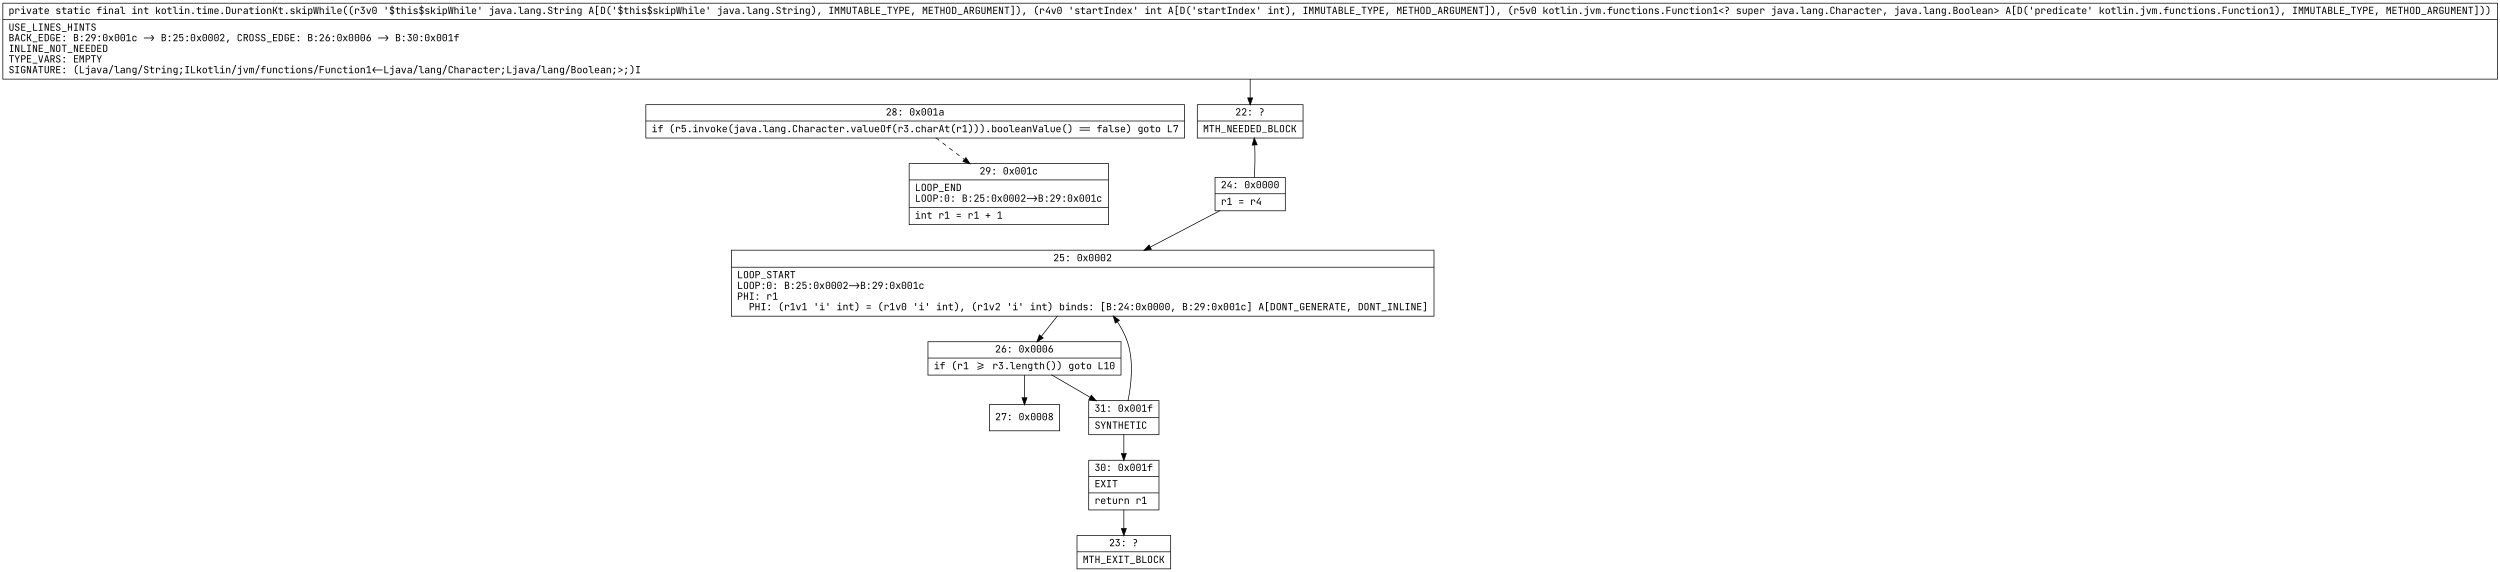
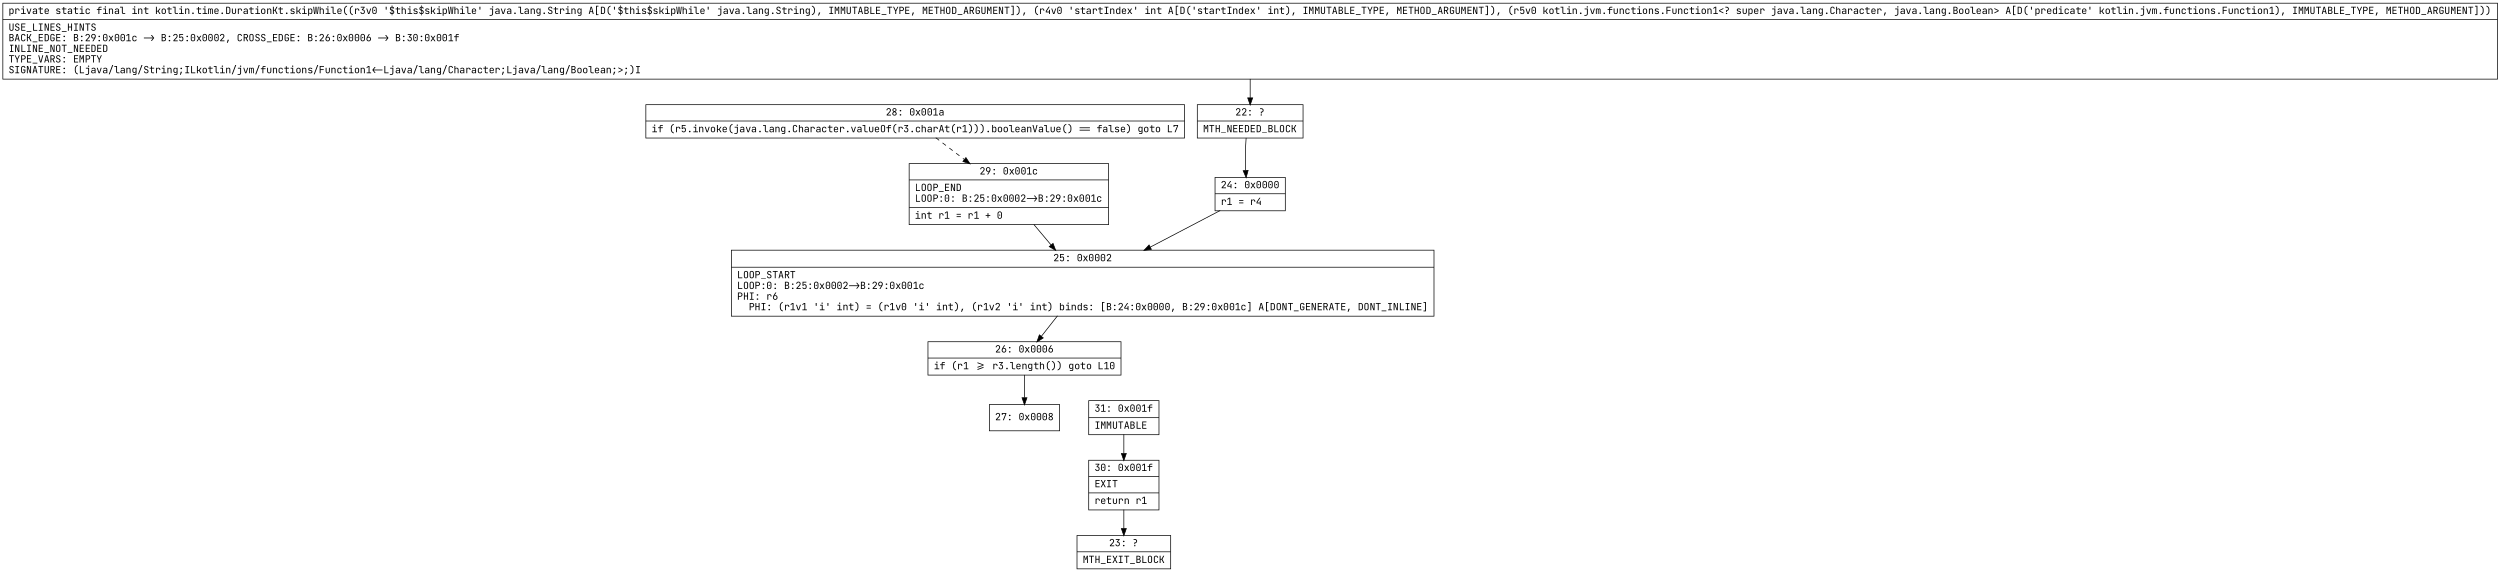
(1255, 161) -> (1245, 154)
(959, 216) -> (959, 216)
(761, 297) -> (761, 297)
(1131, 360) -> (1042, 235)
(1071, 386) -> none
(1121, 426) -> (1121, 426)
